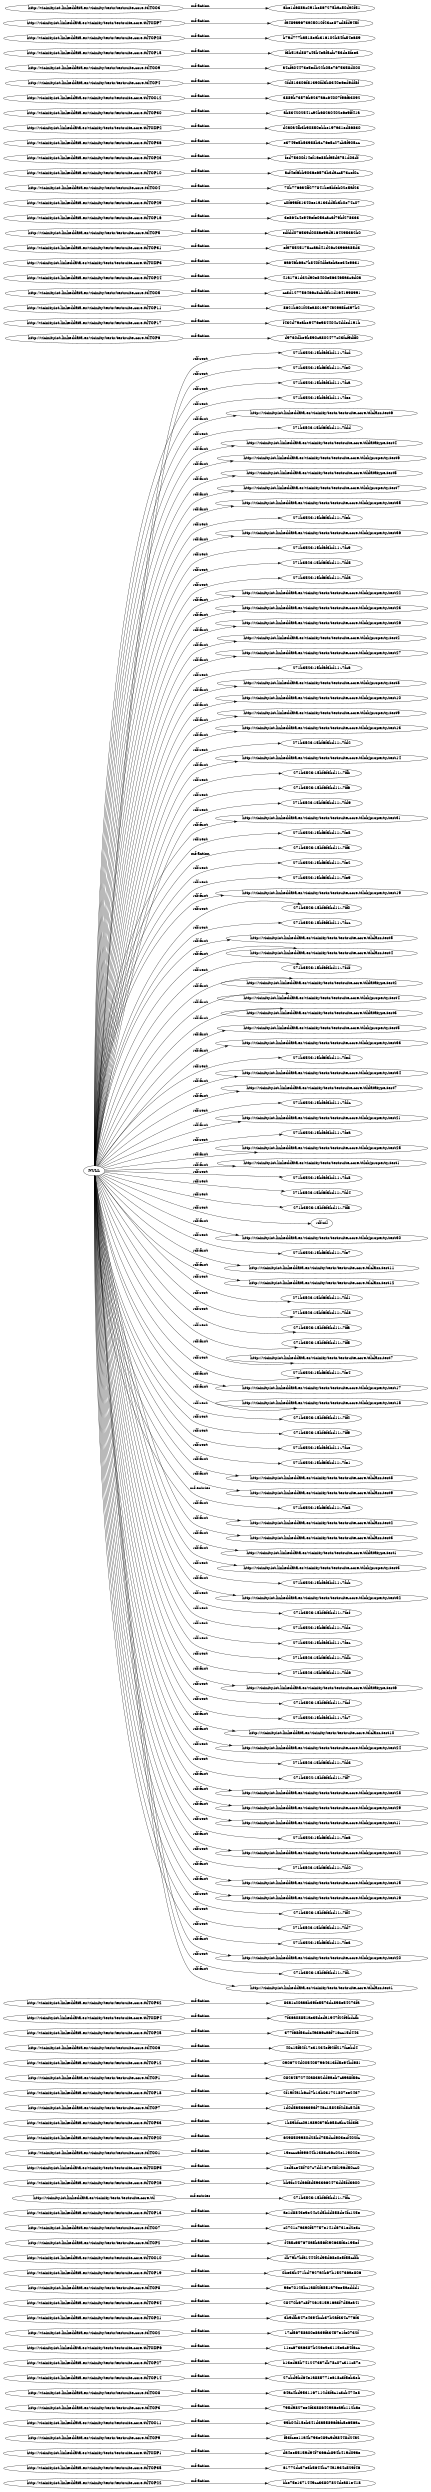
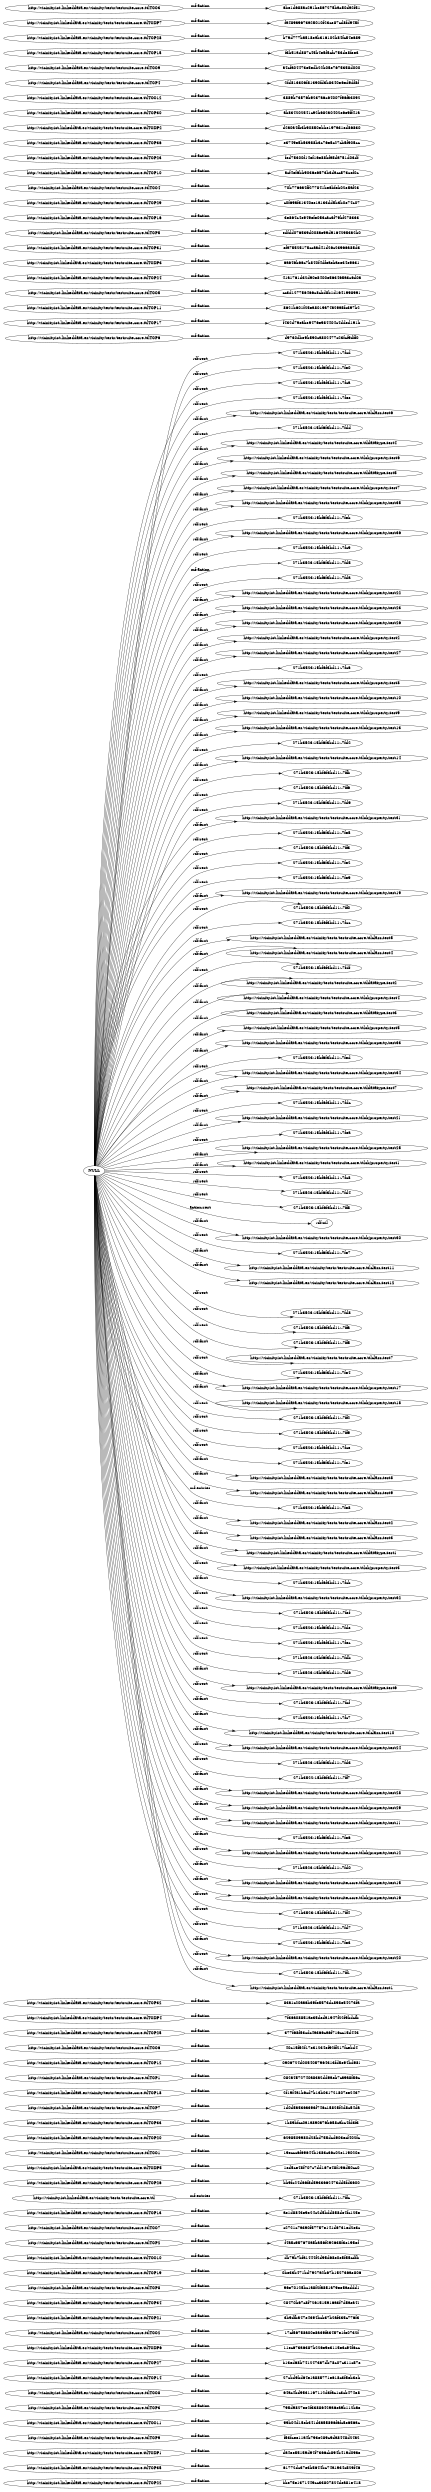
(200, 570) -> (200, 570)
(200, 854) -> (200, 854)
(200, 1208) -> (200, 1208)
(322, 1298) -> none
(200, 1699) -> (200, 1699)
(322, 2318) -> (322, 2318)
